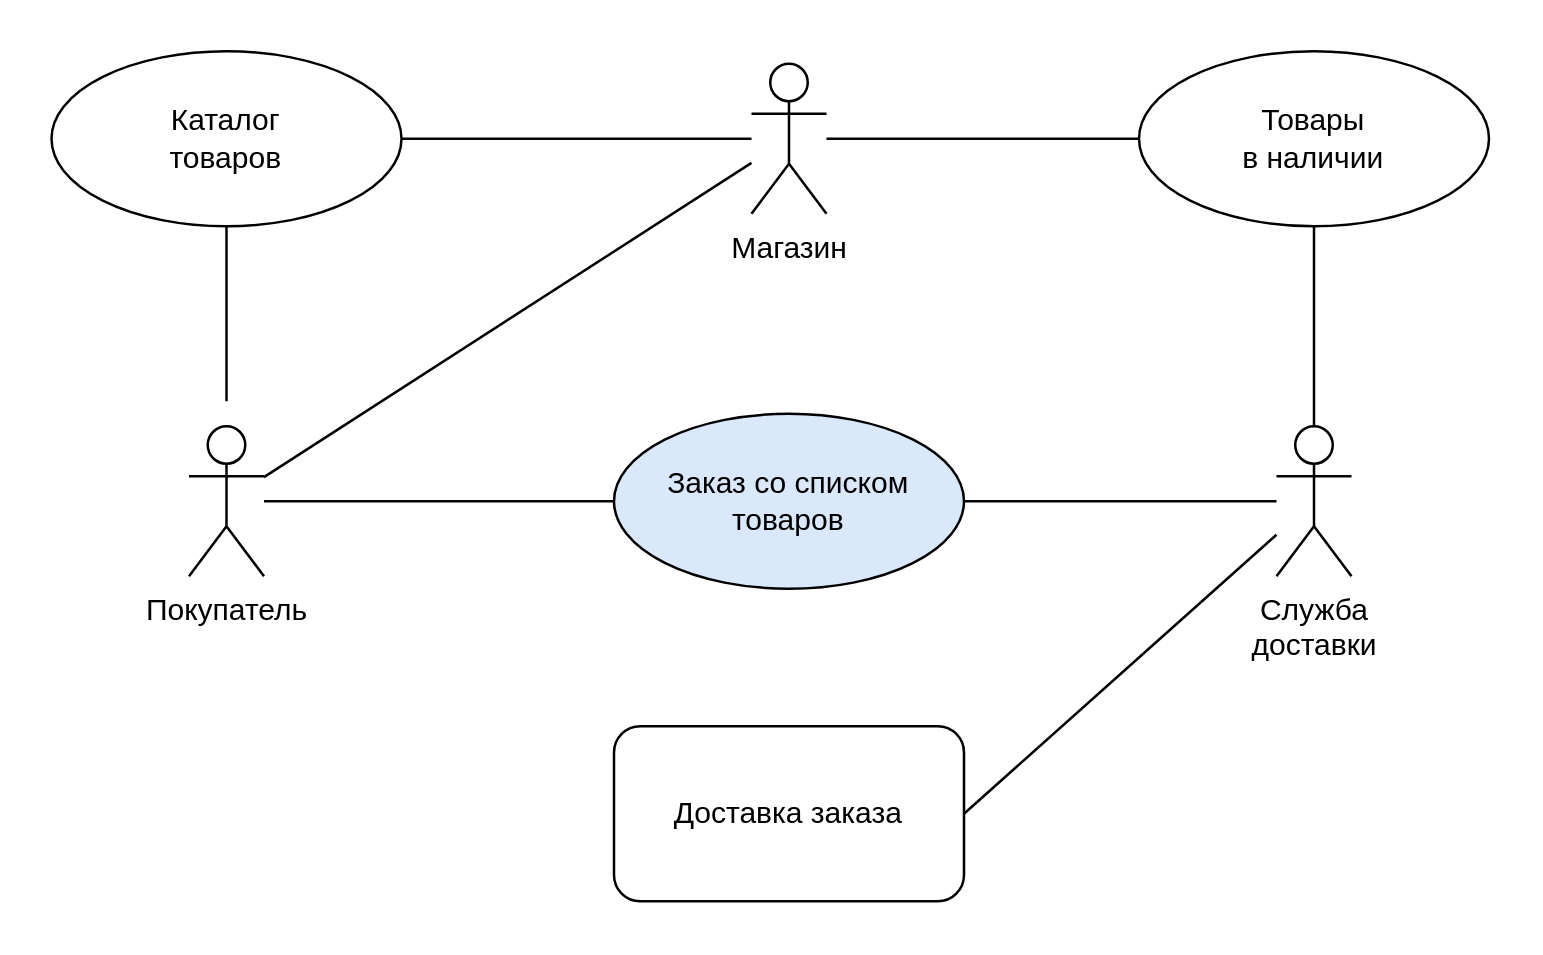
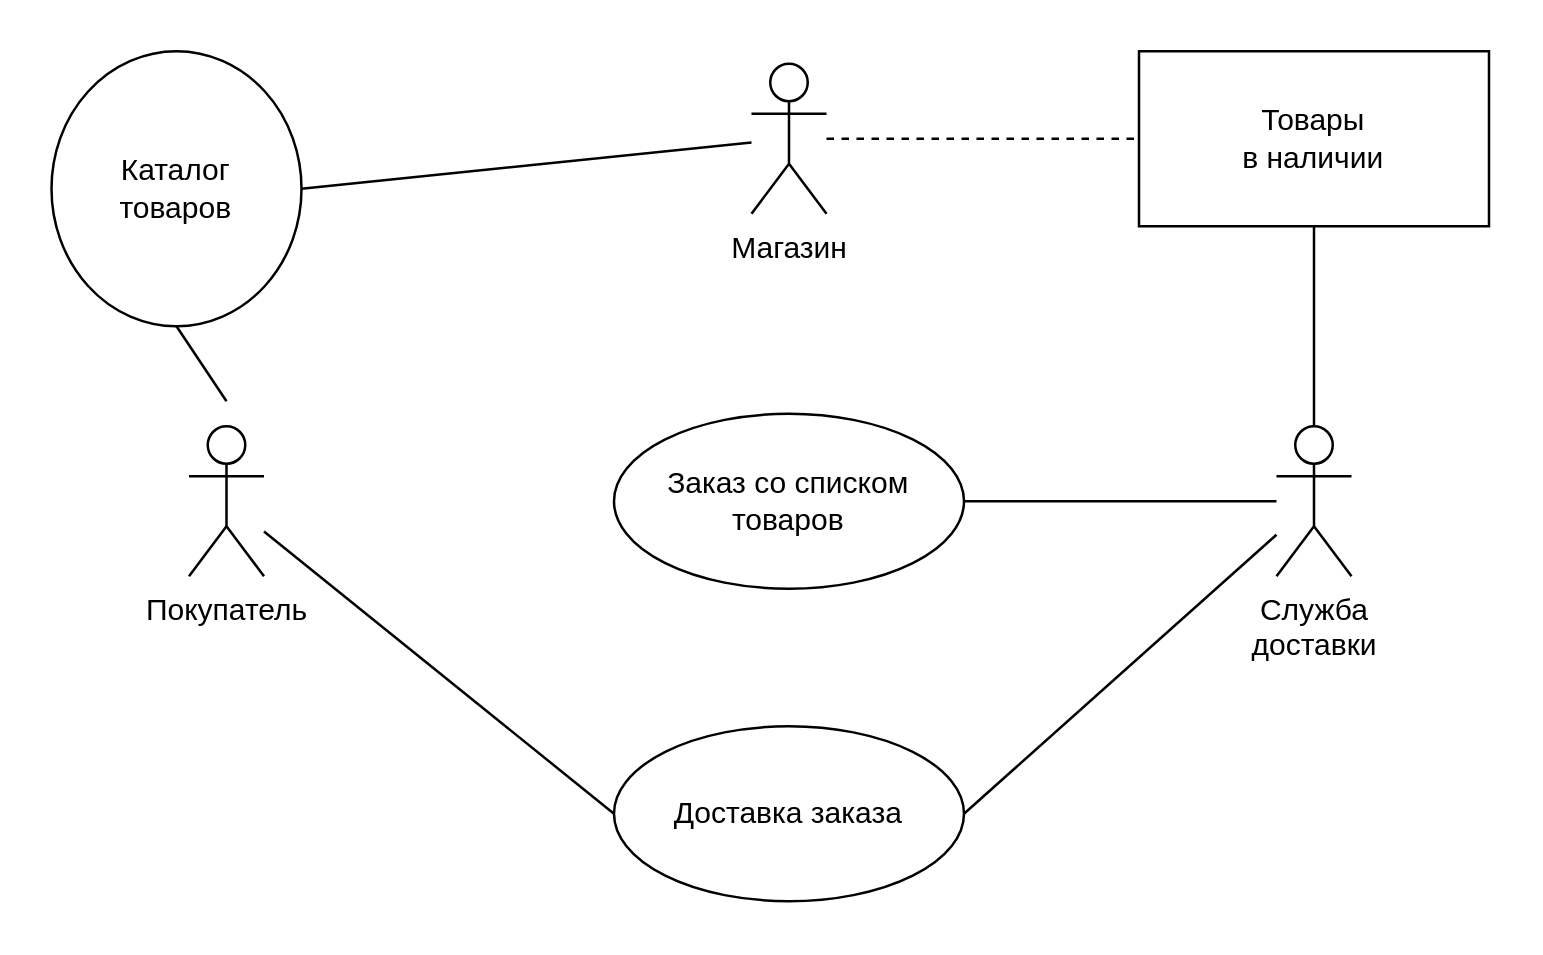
(226, 139) -> (176, 189)
(986, 139) -> (986, 139)
(1314, 139) -> (1314, 139)
(508, 320) -> (438, 672)
(439, 501) -> none
(789, 501) -> (789, 501)
(789, 814) -> (789, 814)
